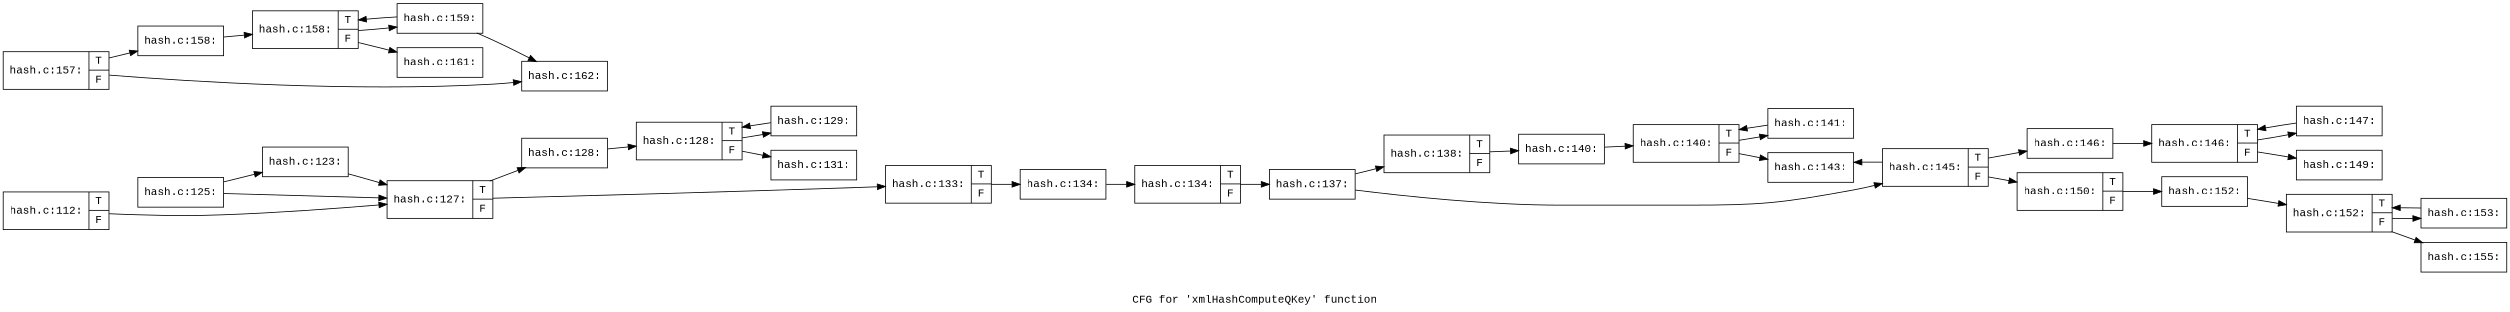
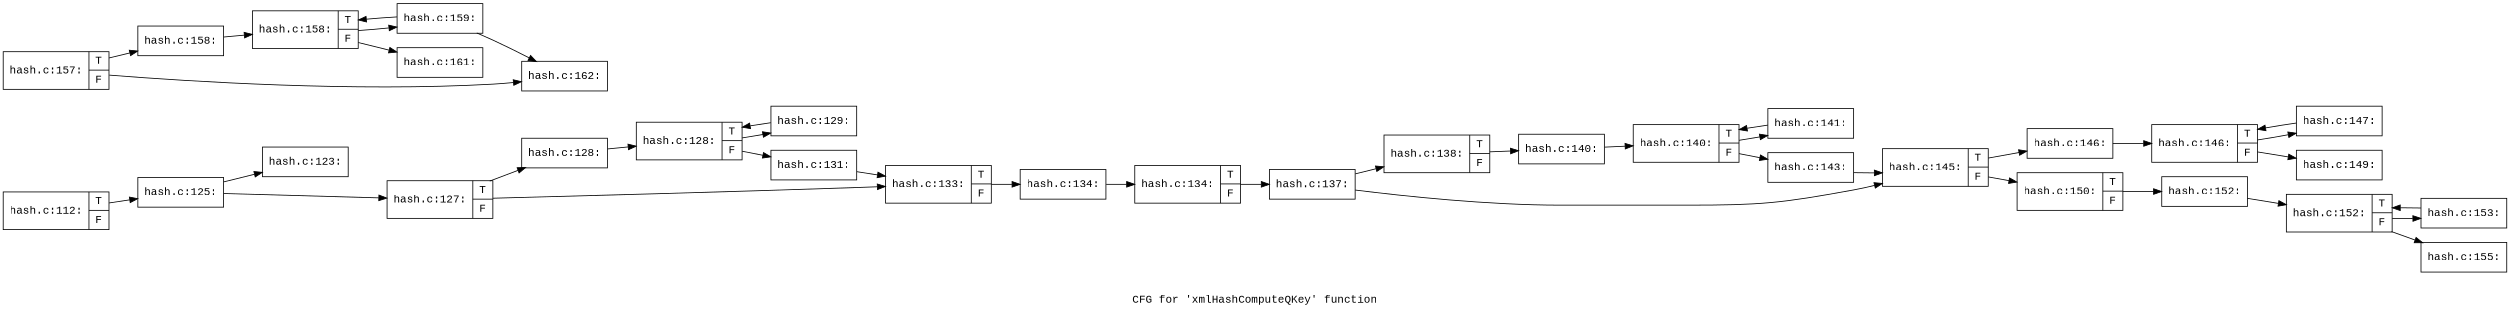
(1872, 162) -> (1864, 173)
none -> (867, 173)
(364, 178) -> none
(244, 214) -> (119, 201)
